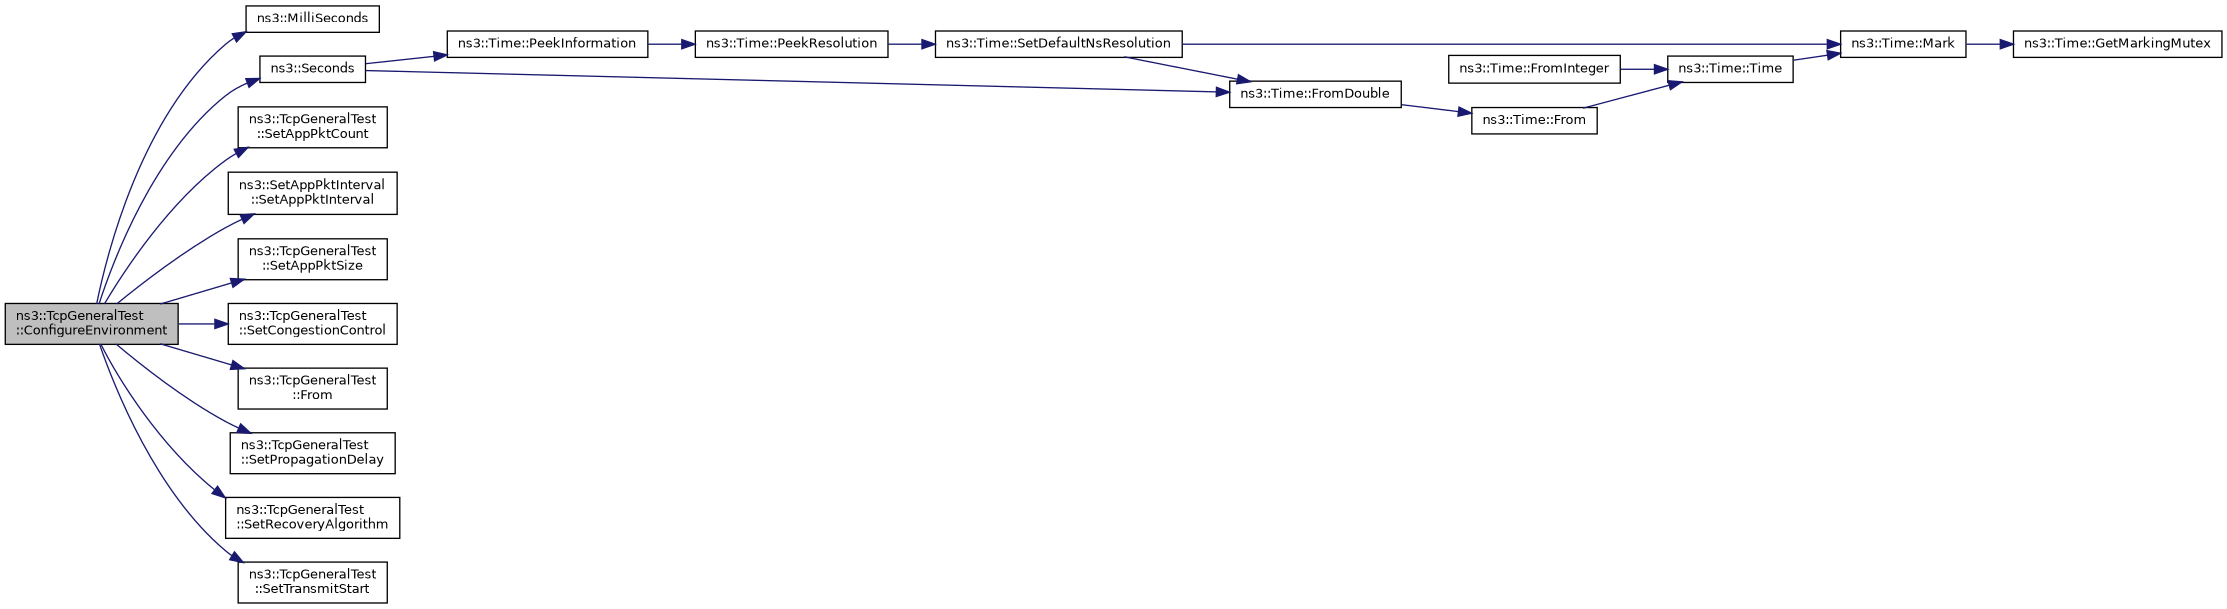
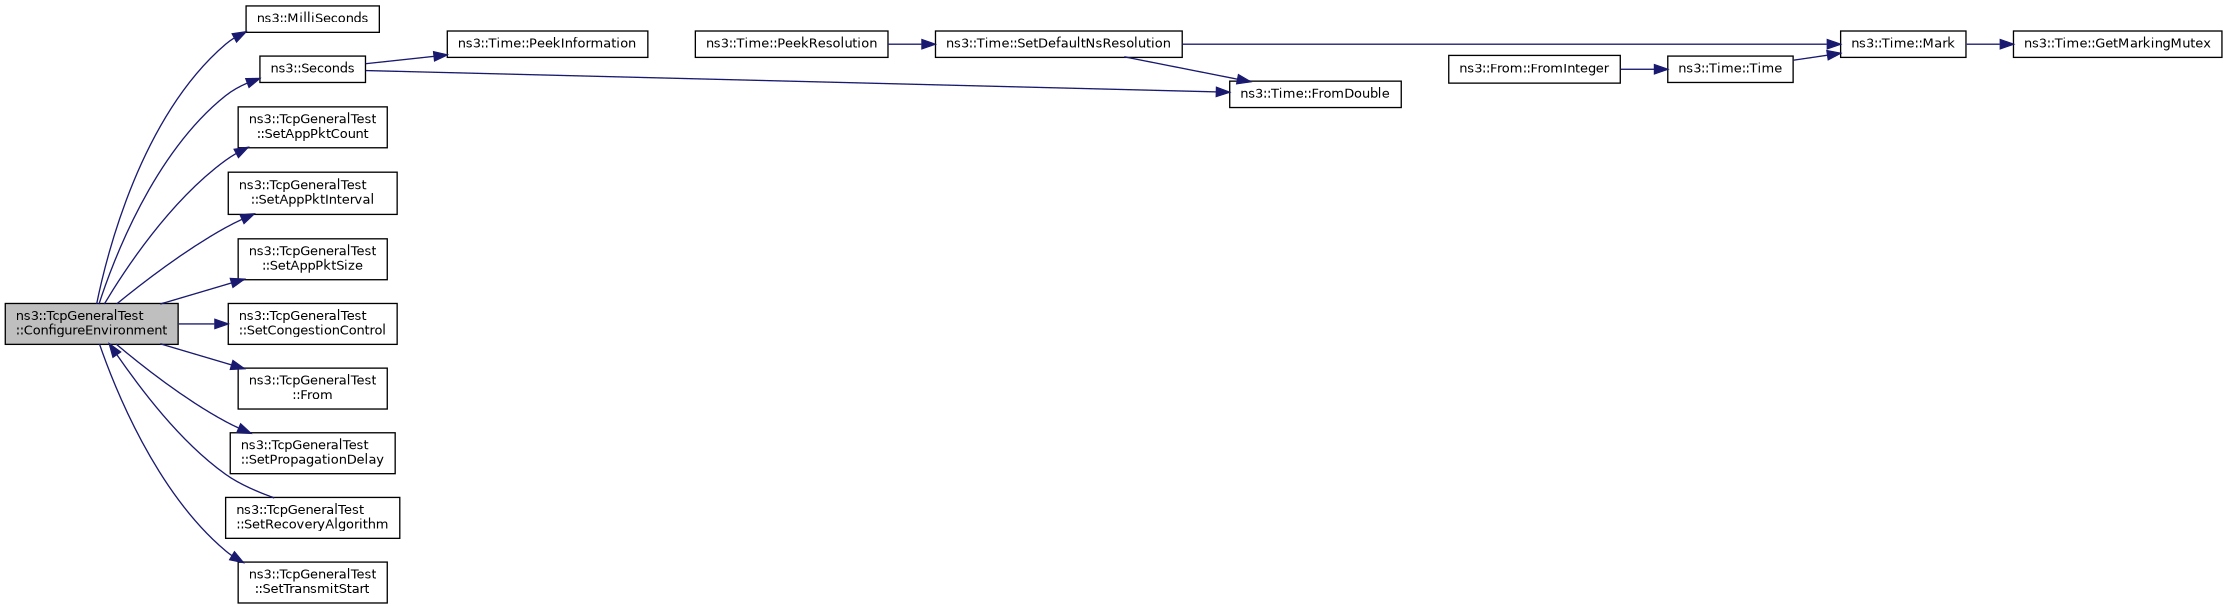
(665, 44) -> none
(1535, 69) -> (1535, 69)
(1535, 121) -> none
(313, 193) -> (313, 193)
(151, 422) -> (185, 439)
